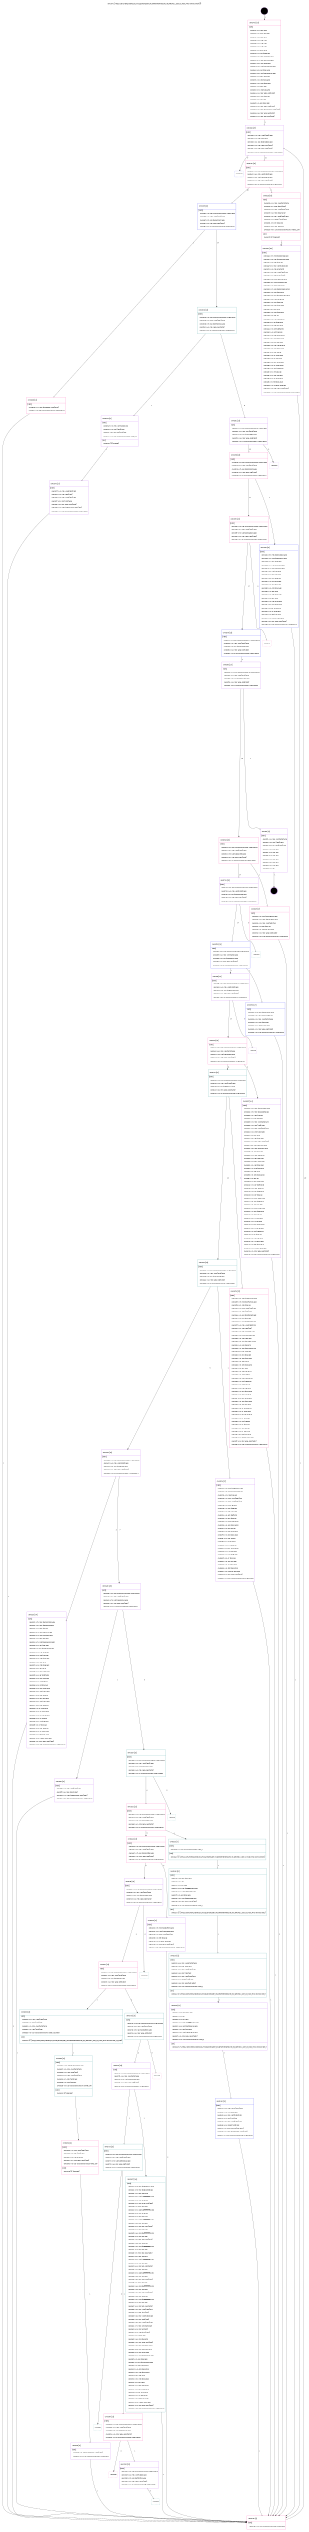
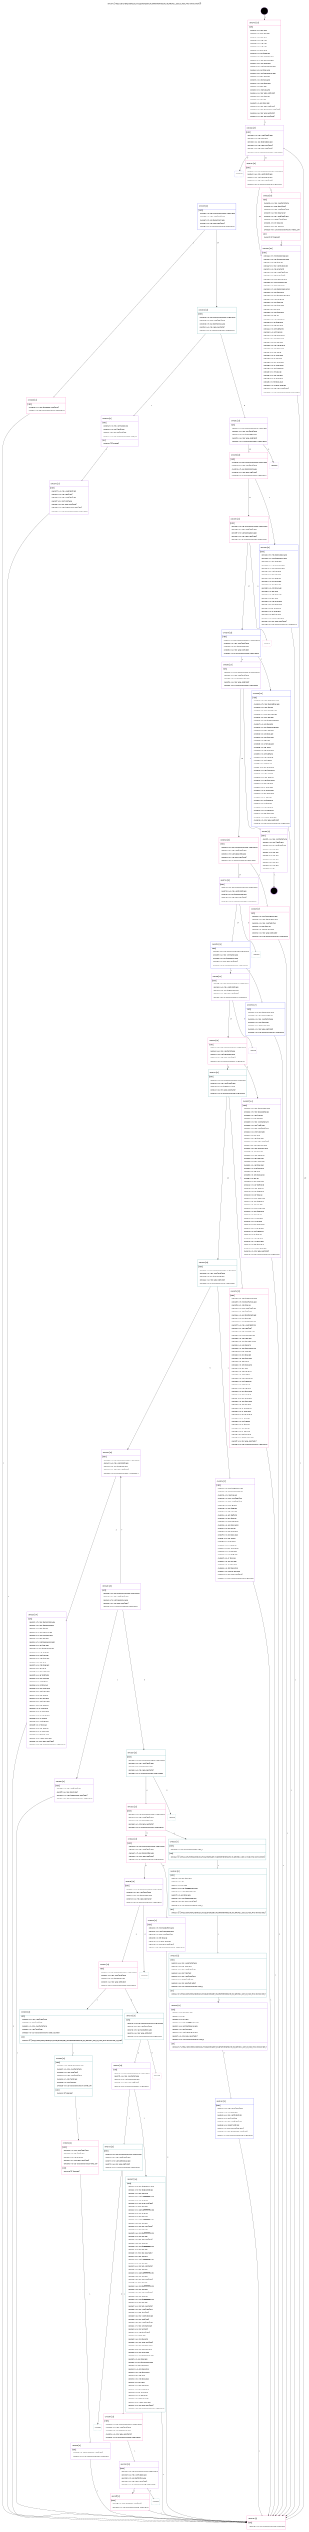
(241, 195) -> (256, 221)
none -> (271, 759)
(117, 1529) -> (121, 1530)
(113, 2475) -> none
none -> (130, 2502)
